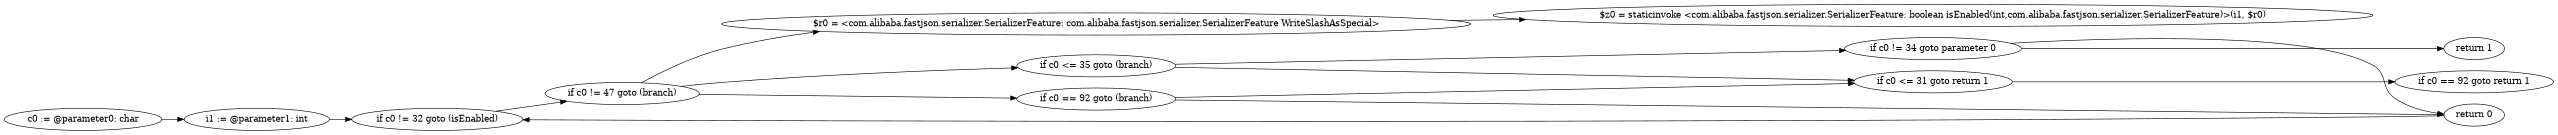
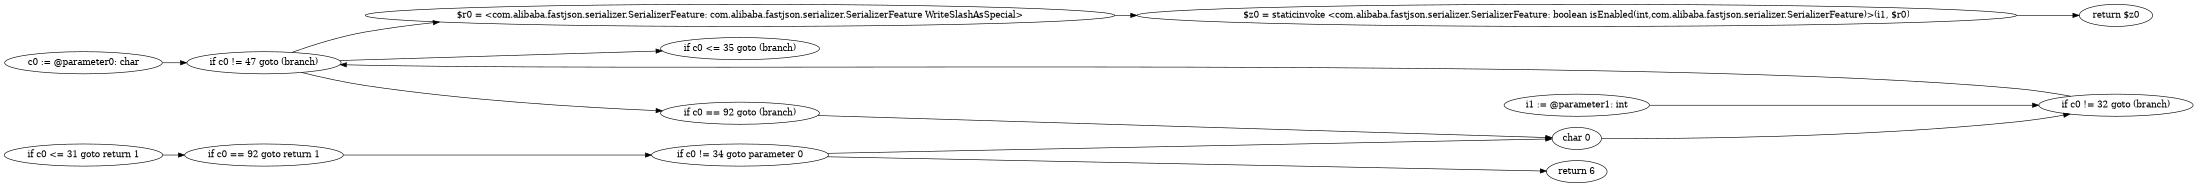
none -> (2116, 15)
(2474, 49) -> (1577, 172)
(1507, 57) -> (494, 155)
(1512, 74) -> none
(1512, 91) -> none
(2474, 115) -> (1577, 138)
(170, 119) -> (171, 63)
(437, 119) -> (2116, 105)
